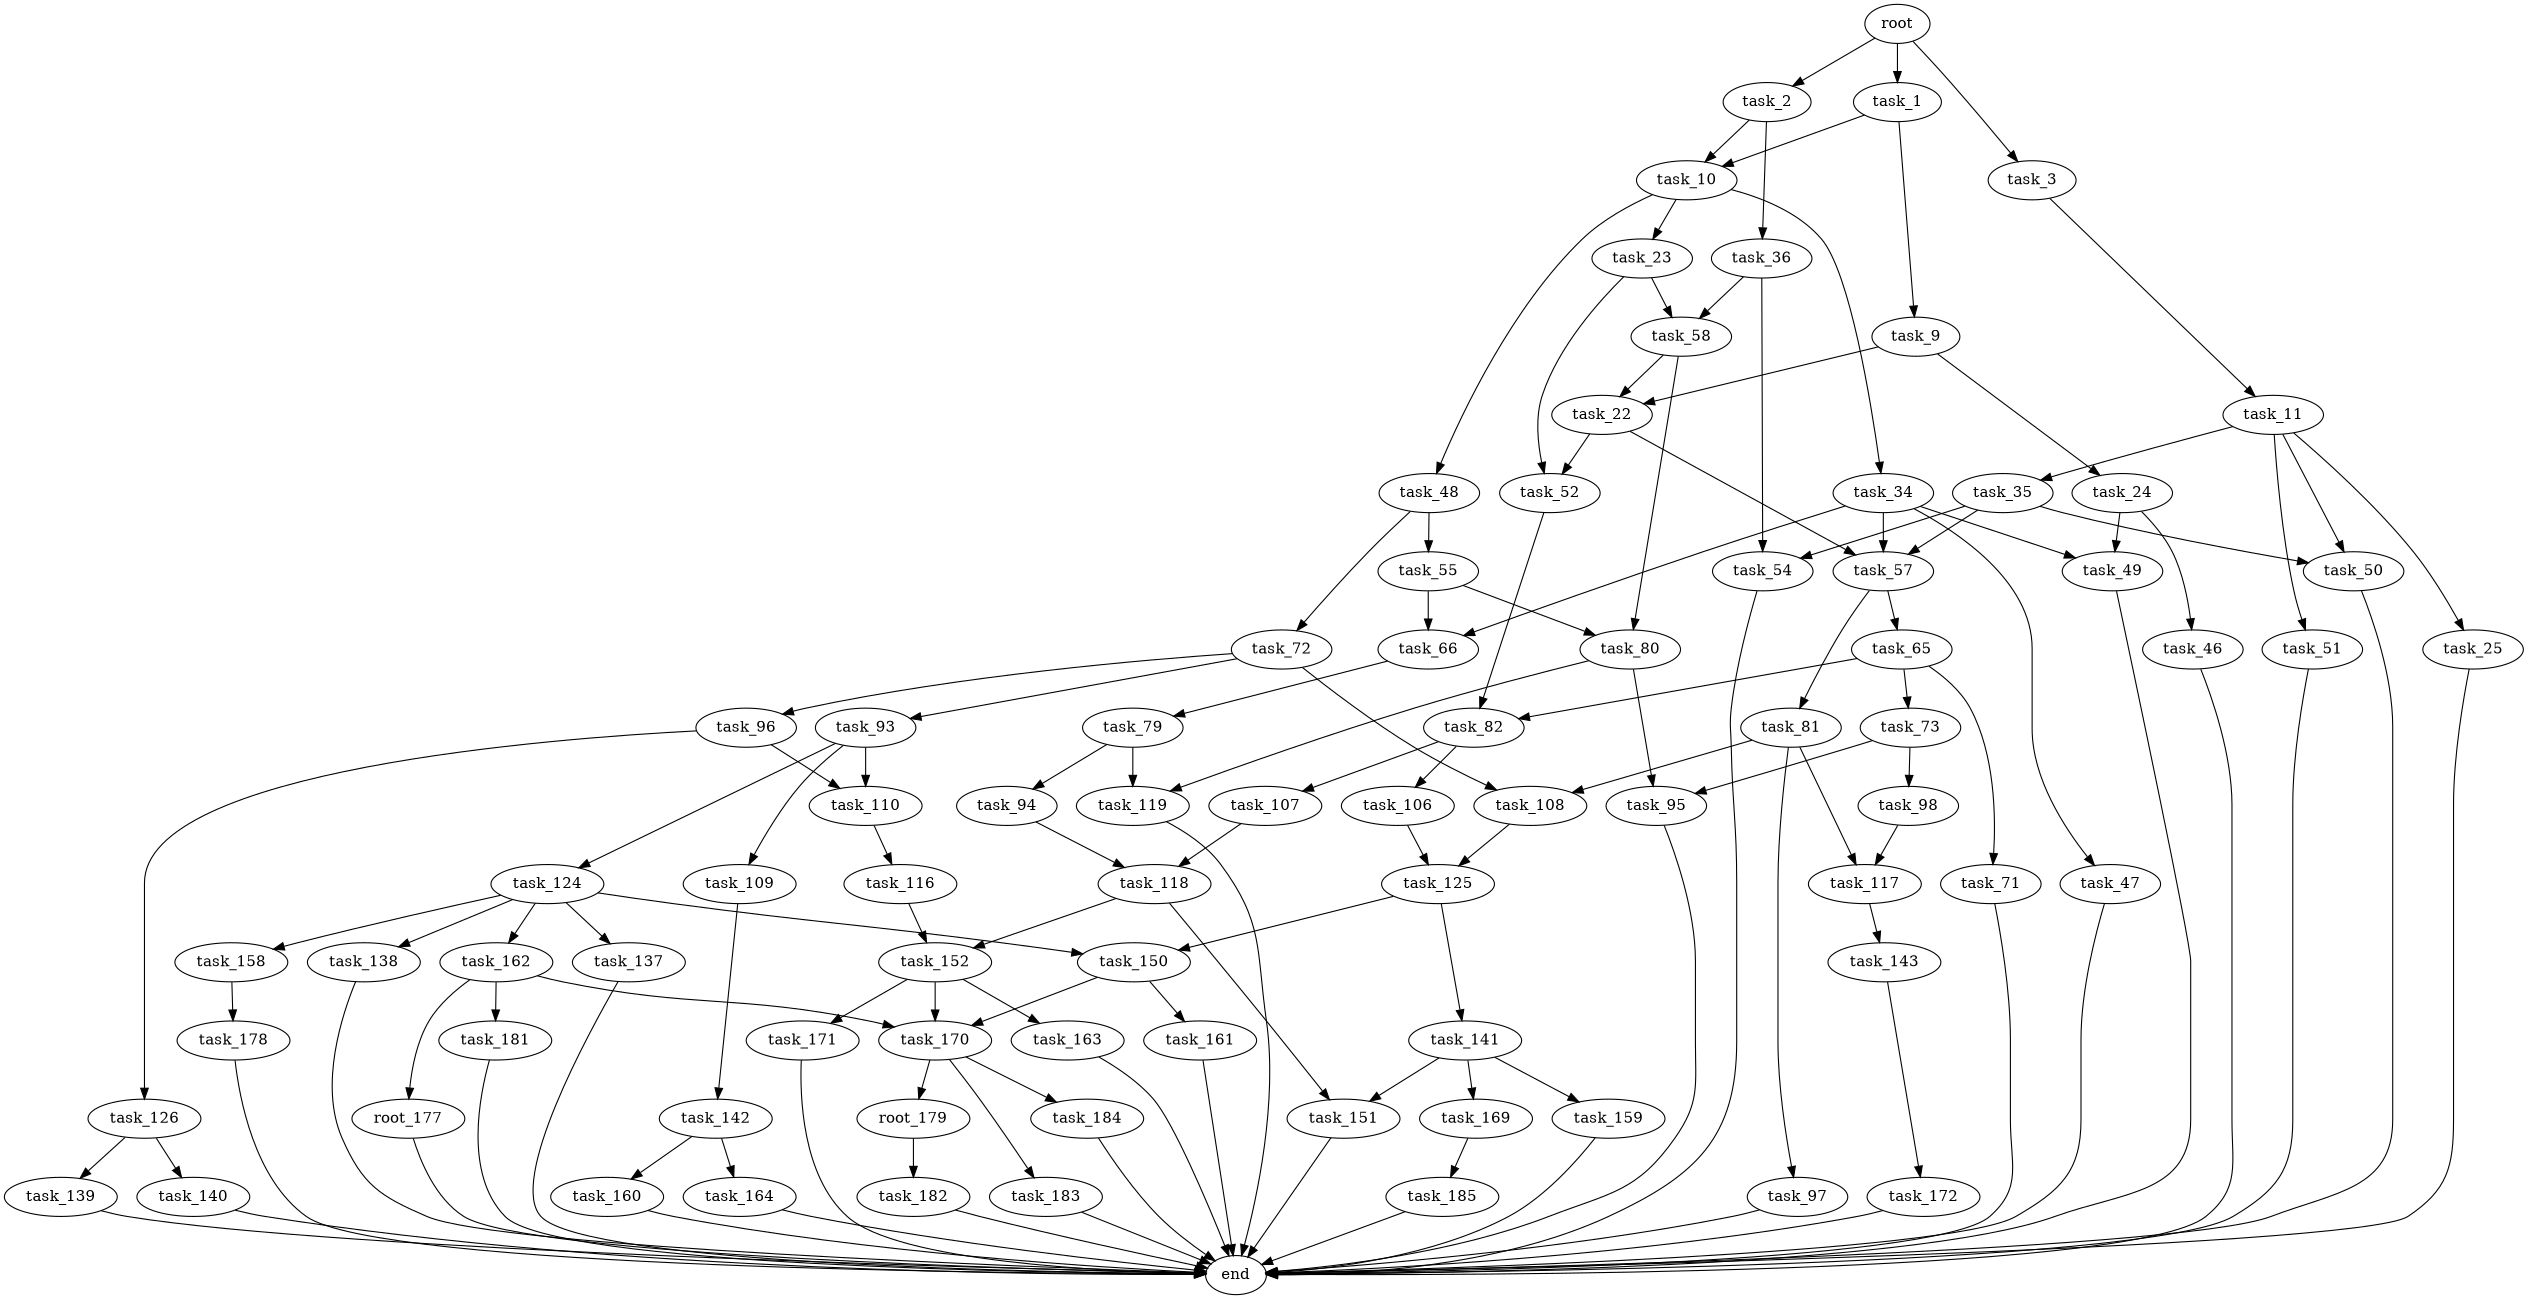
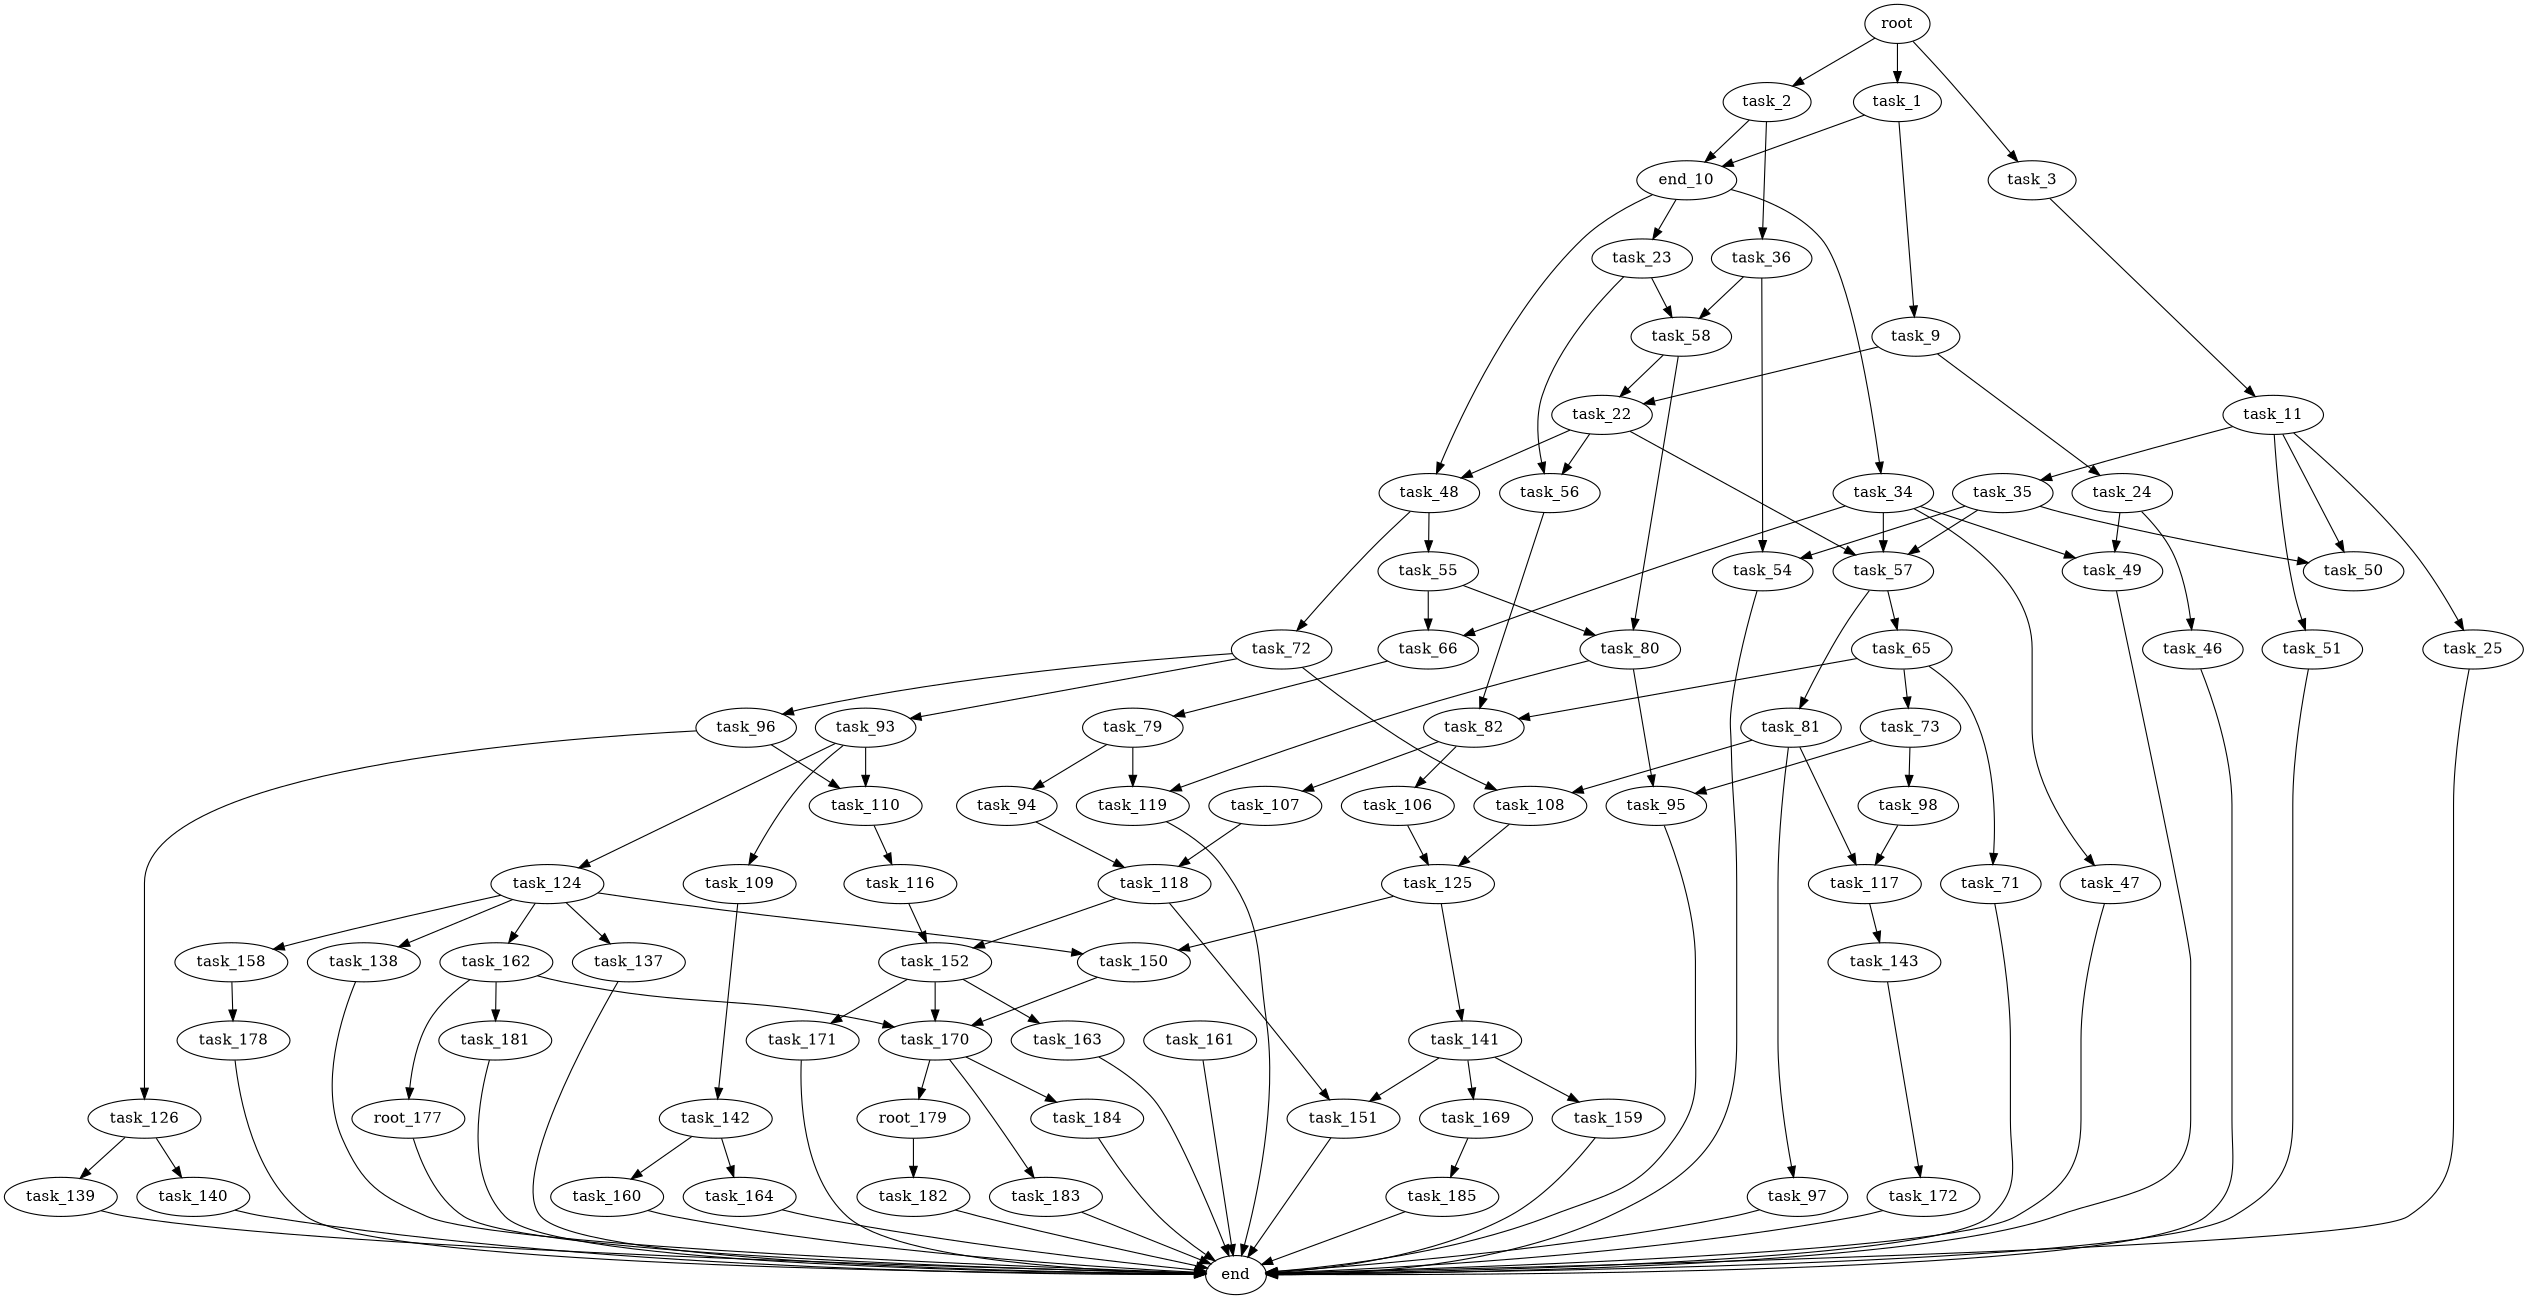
(1687, 180) -> (1687, 180)
none -> (1521, 452)
(1550, 493) -> (1550, 493)
(1163, 997) -> none
(2252, 1220) -> none
